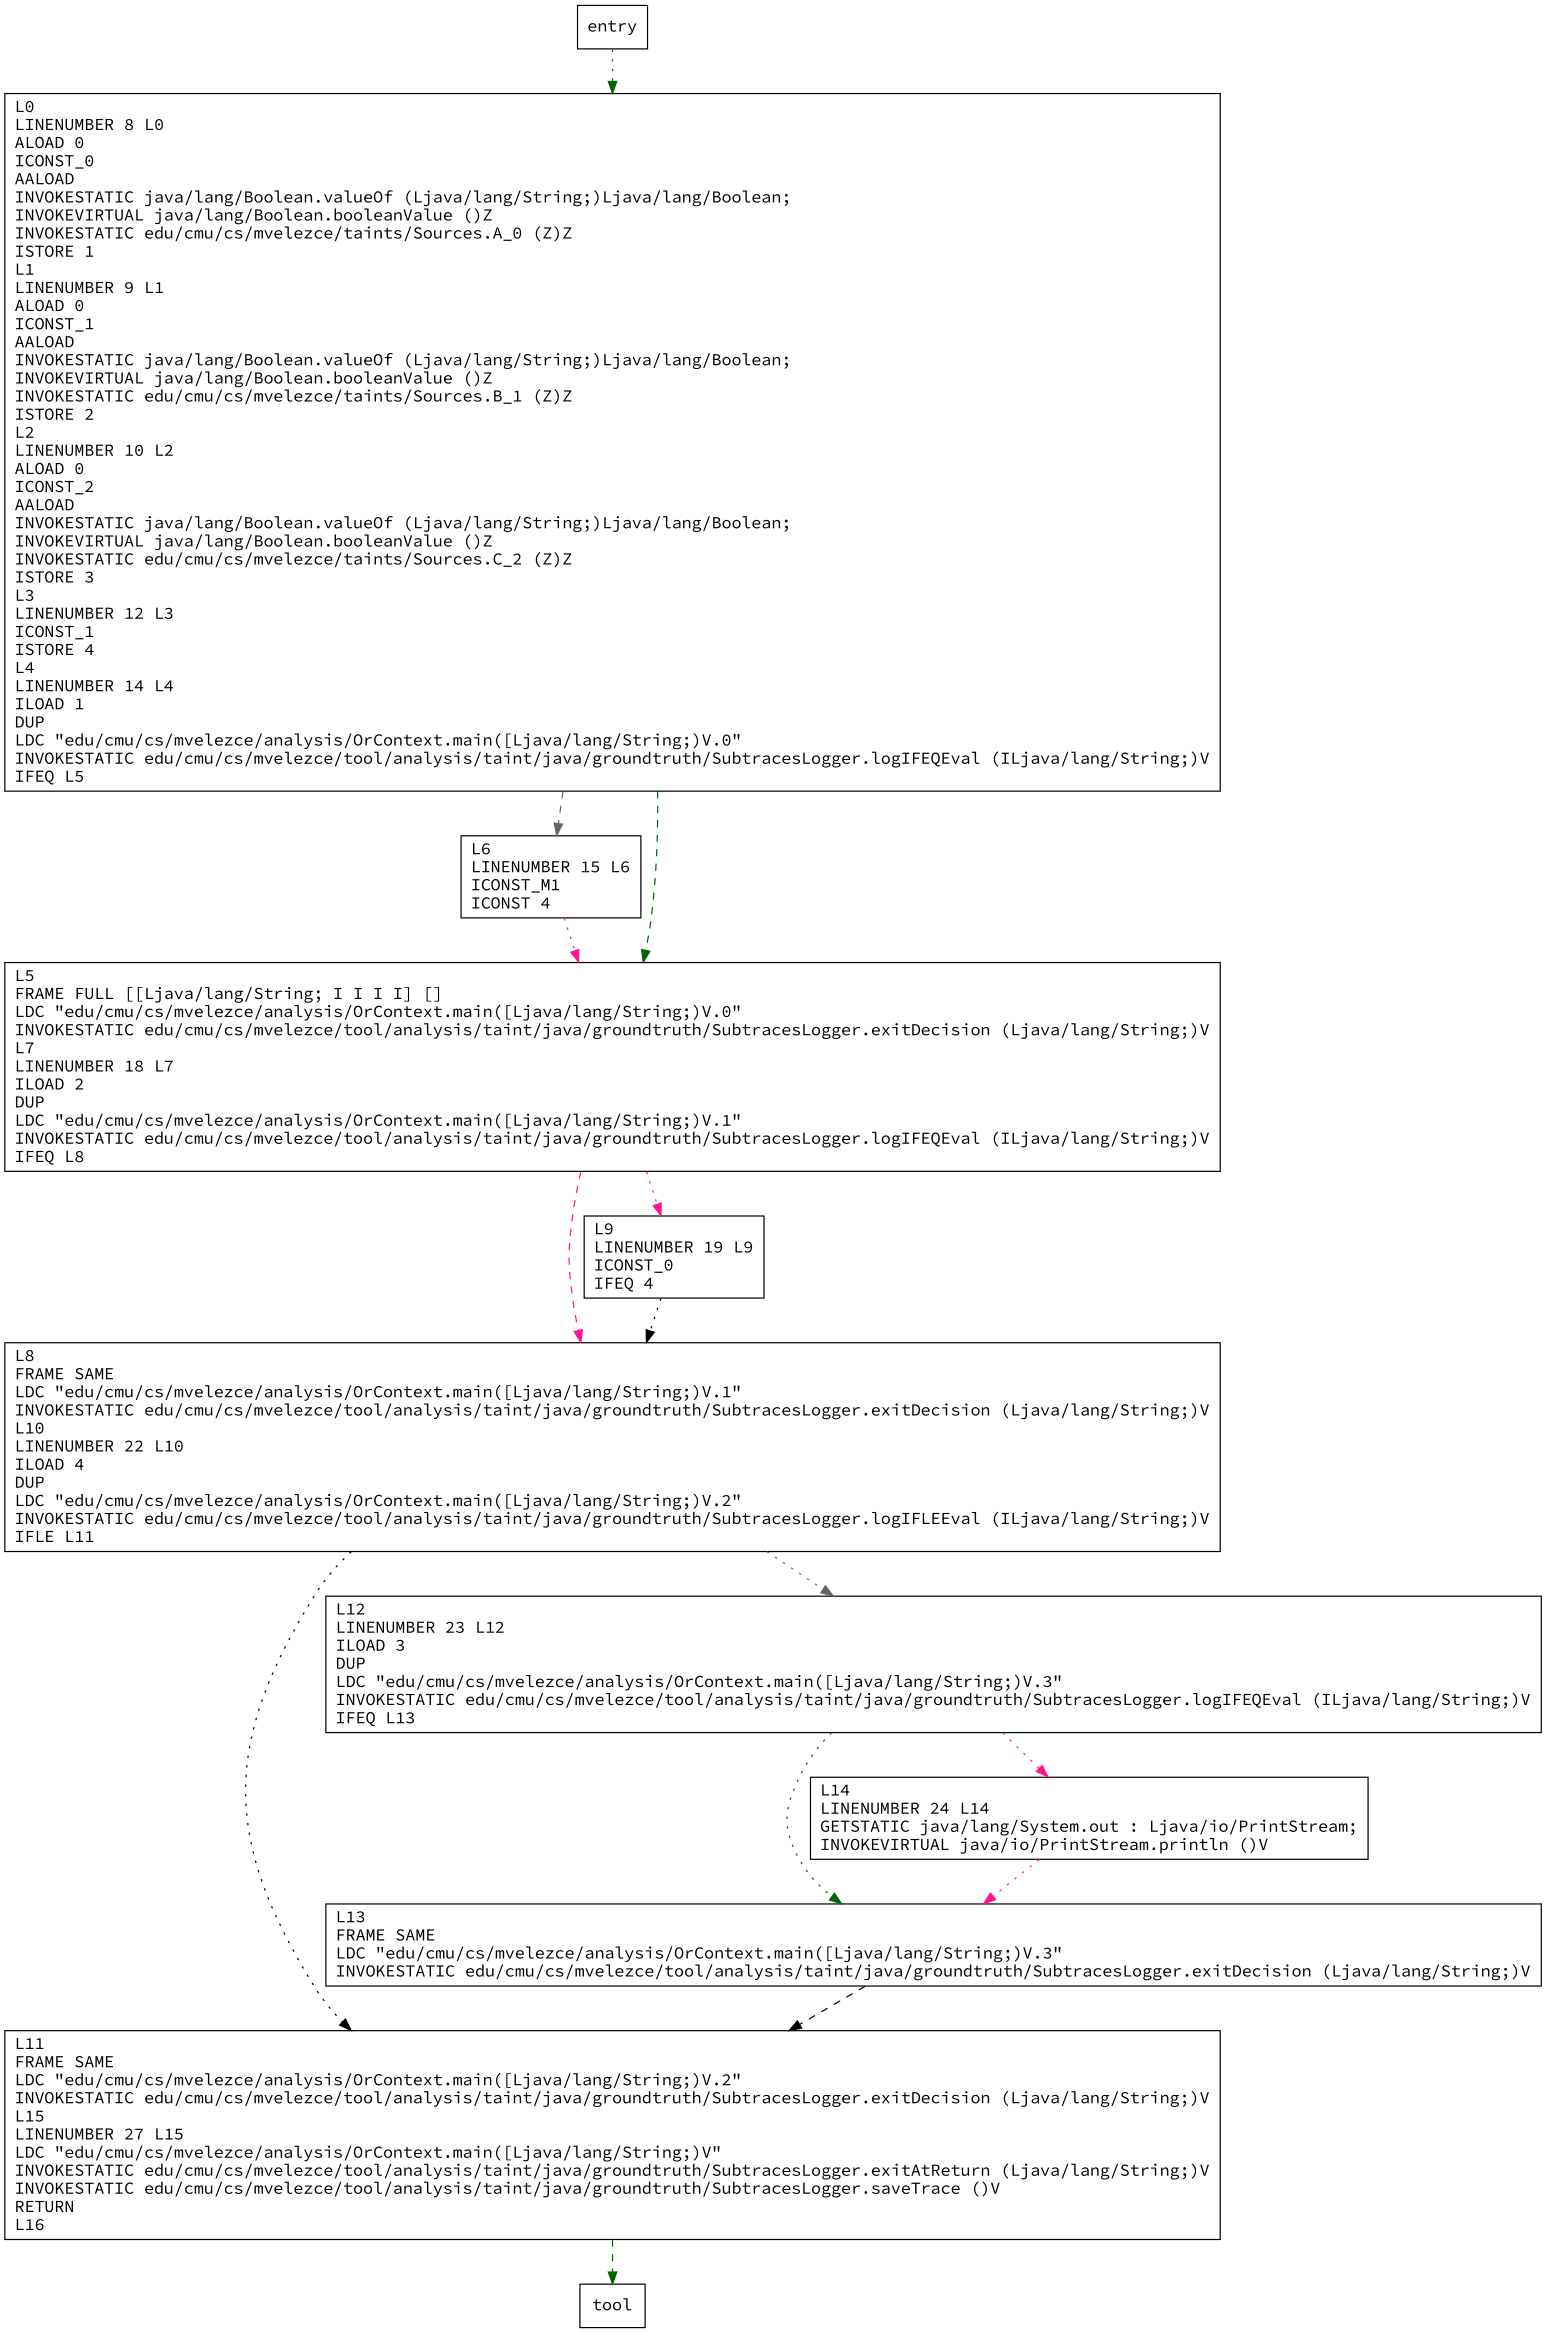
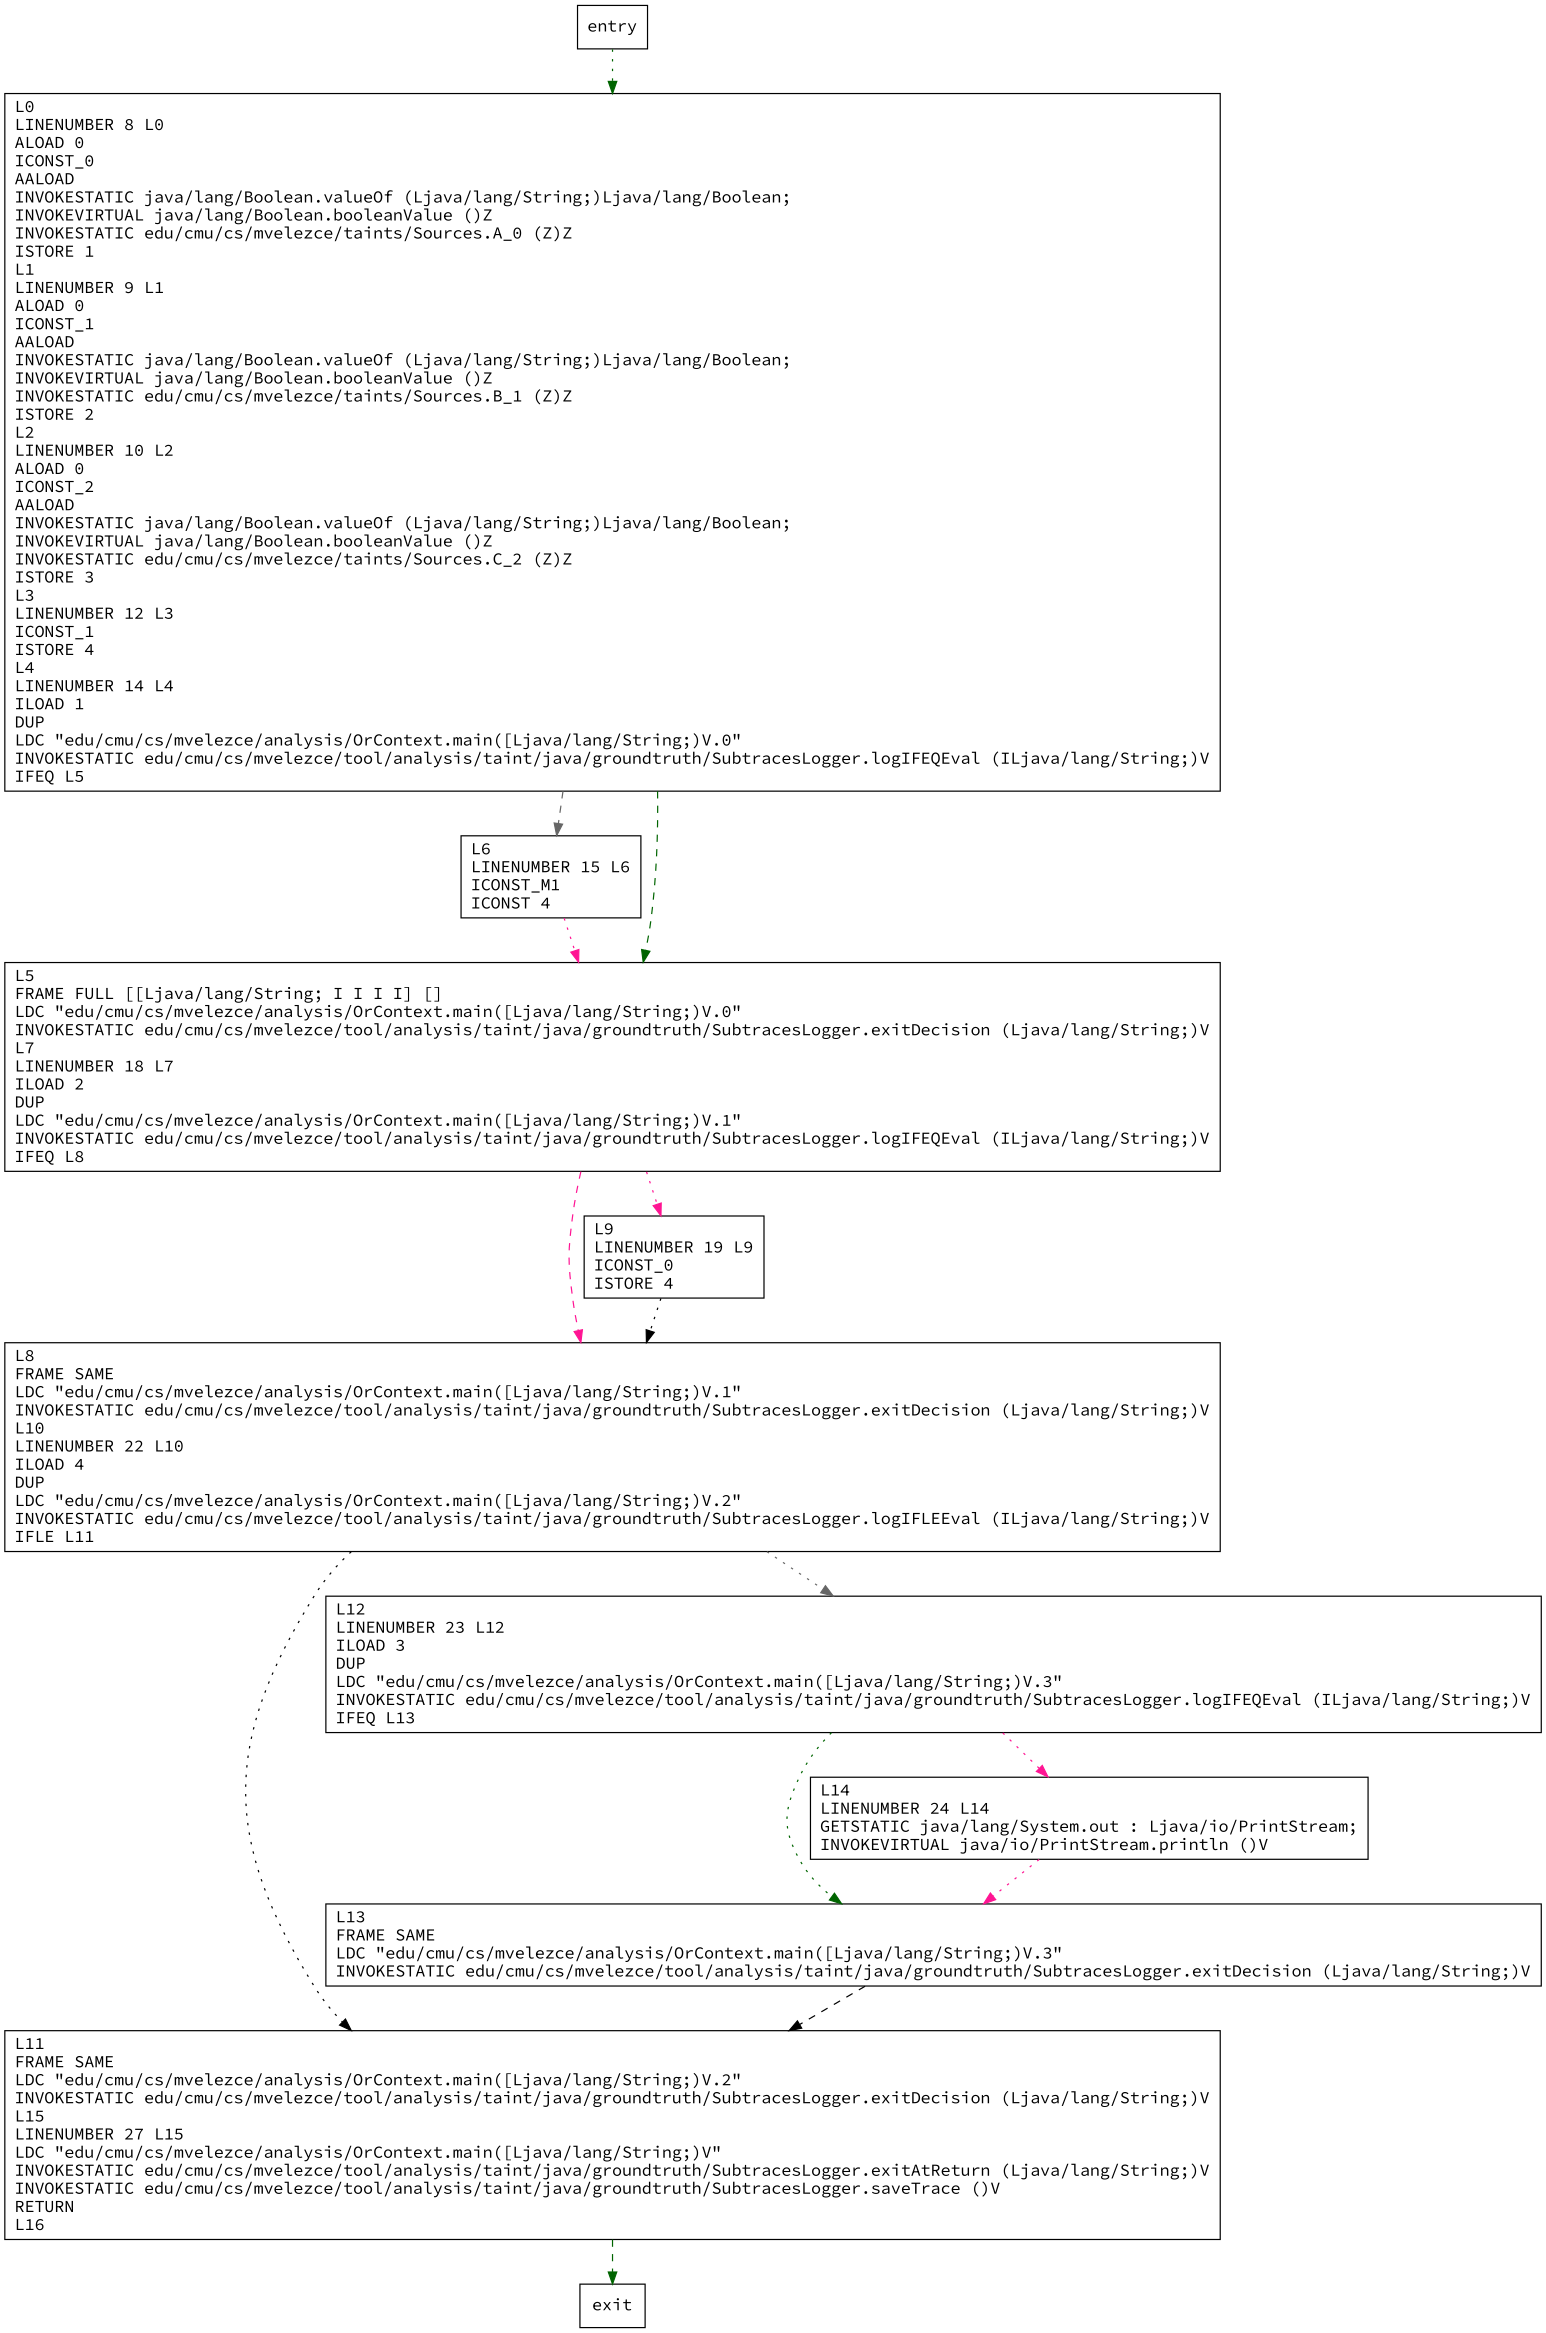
(674, 1257) -> (674, 1257)
(613, 2306) -> (613, 2306)
